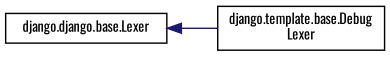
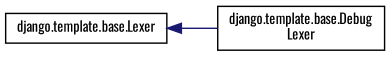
(86, 28) -> (86, 28)
